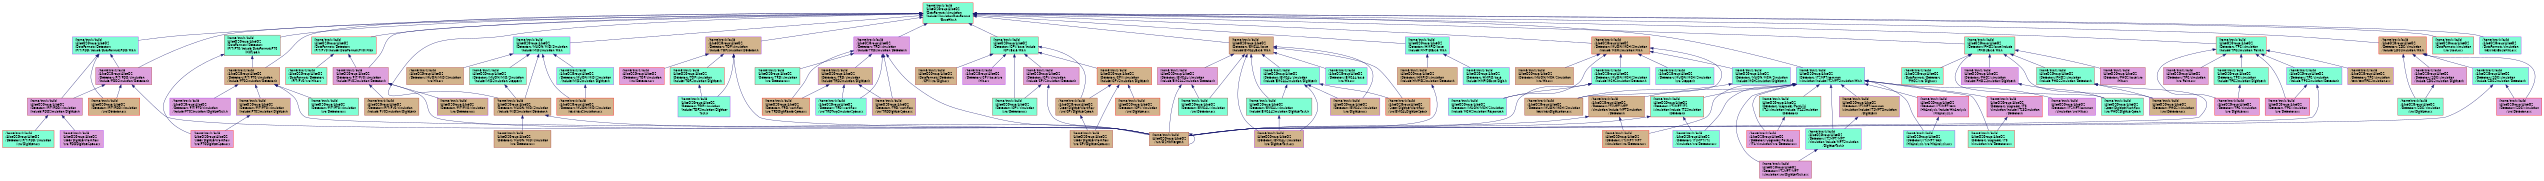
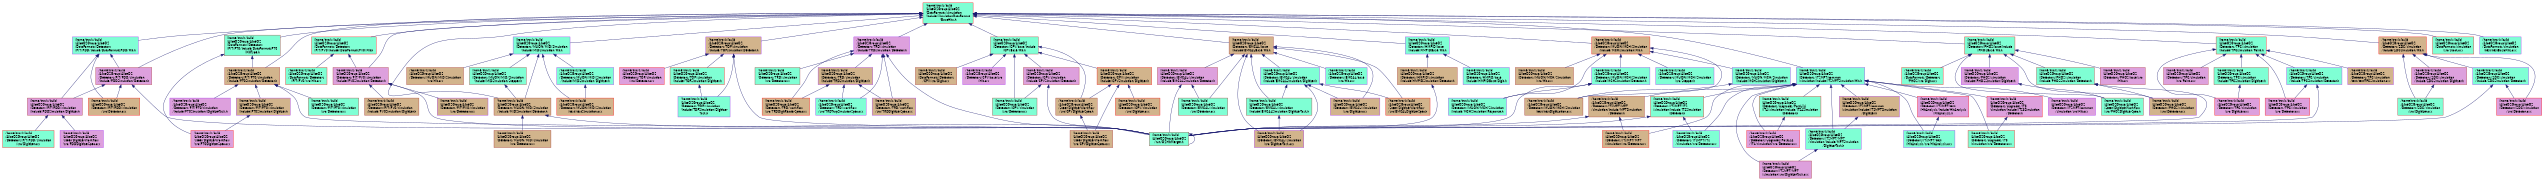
(1169, 139) -> (1169, 139)
